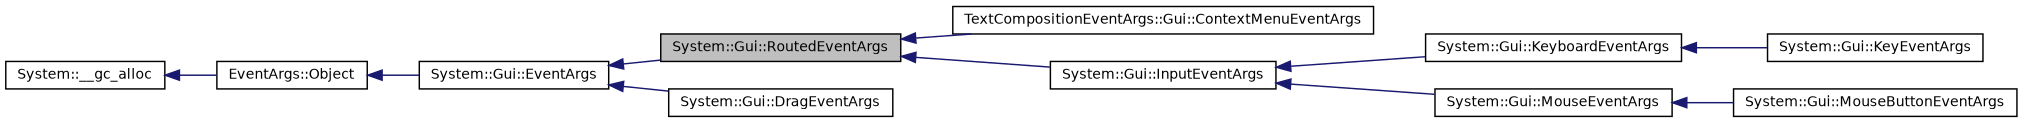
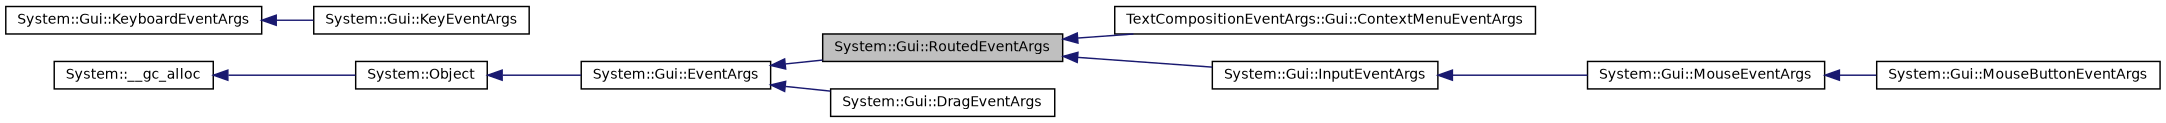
(1358, 61) -> none
(292, 75) -> (421, 75)
